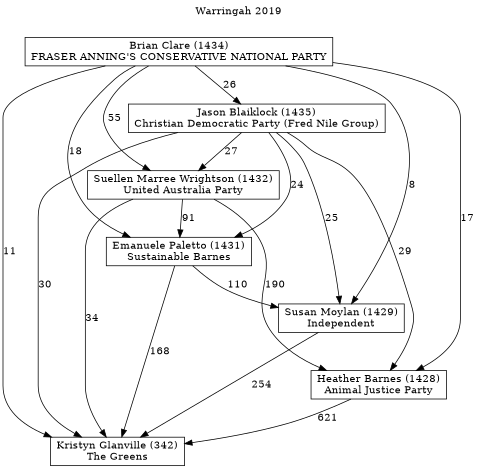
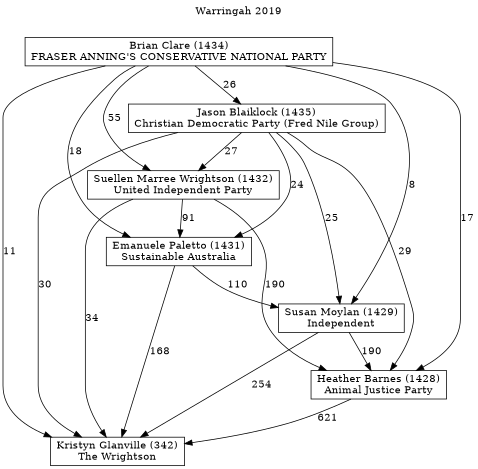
(183, 185) -> (183, 185)
(179, 252) -> (179, 252)
none -> (358, 348)
(118, 451) -> (118, 451)
